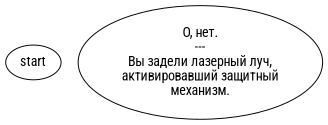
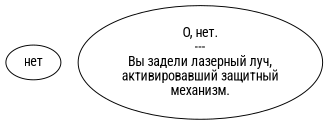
(33, 62) -> (33, 62)
